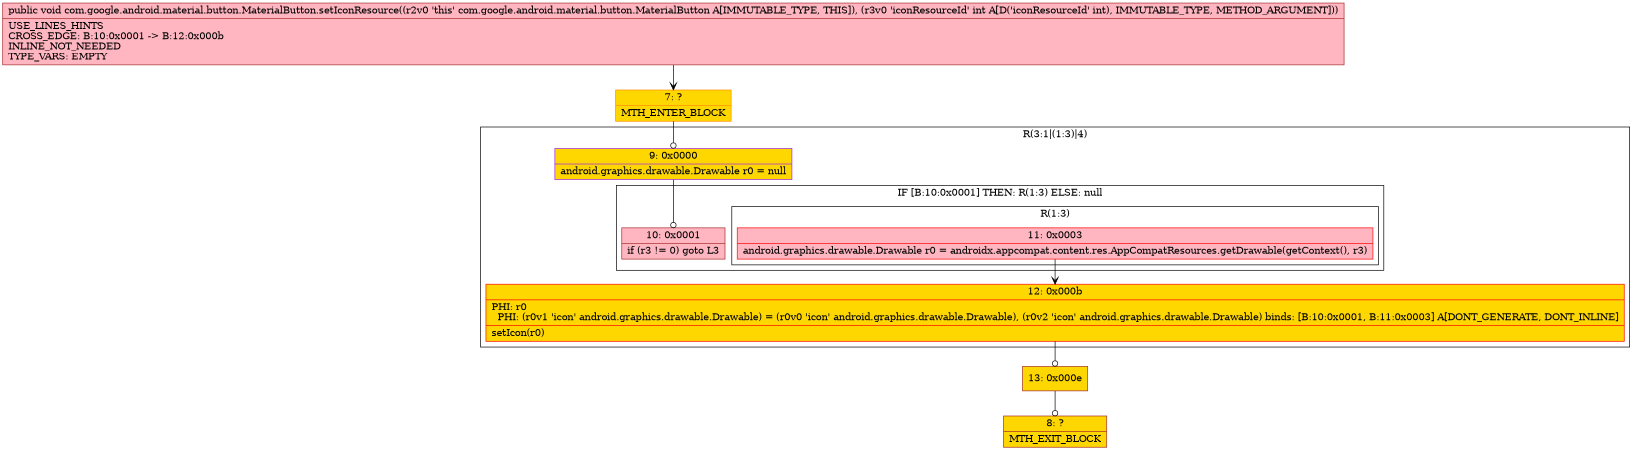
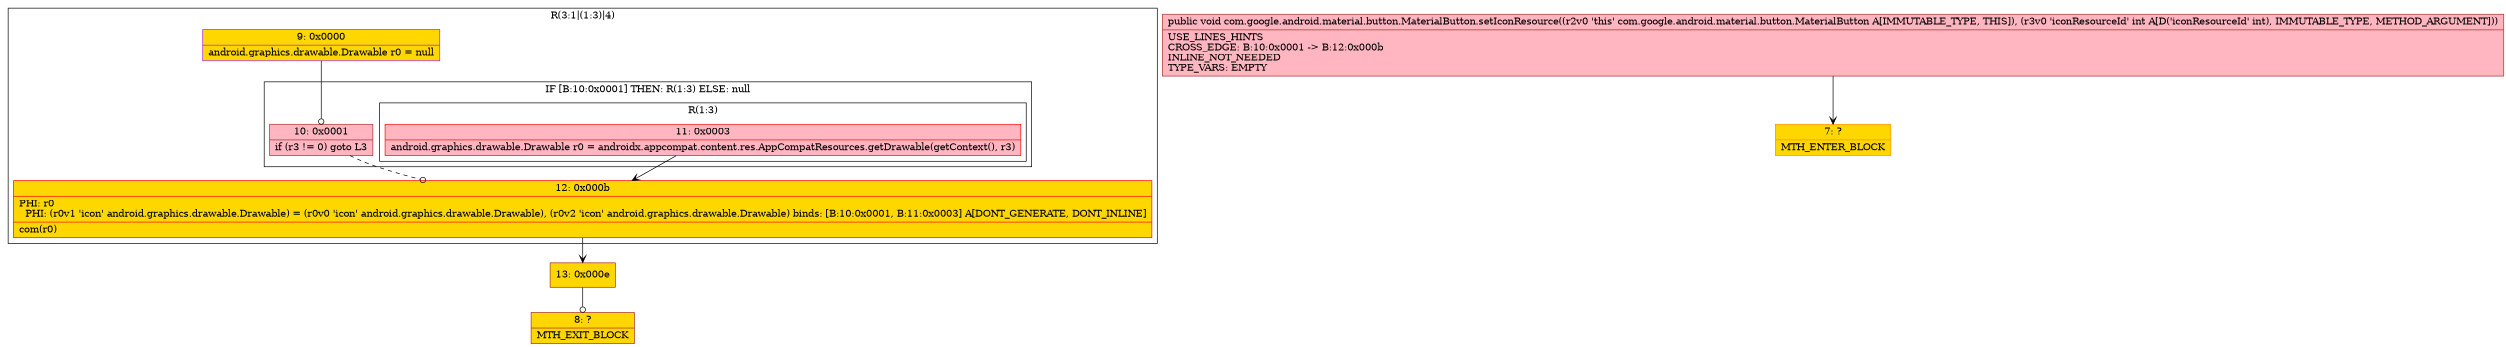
(673, 132) -> none
none -> (392, 171)
(518, 333) -> (38, 230)
(1055, 351) -> (583, 248)
